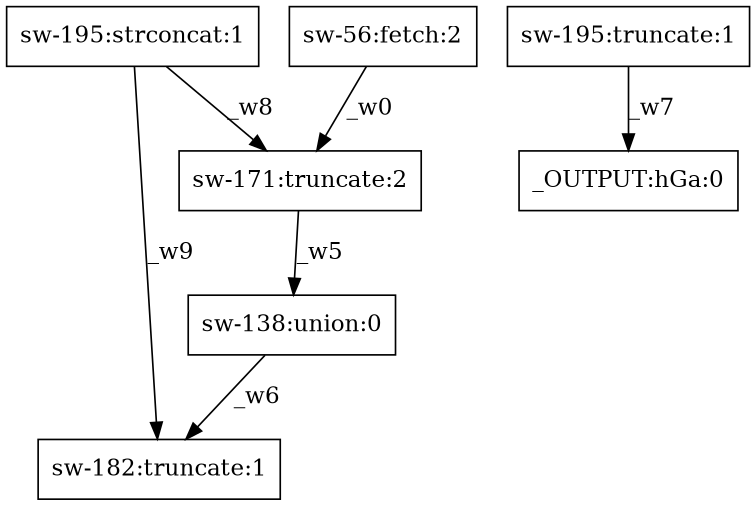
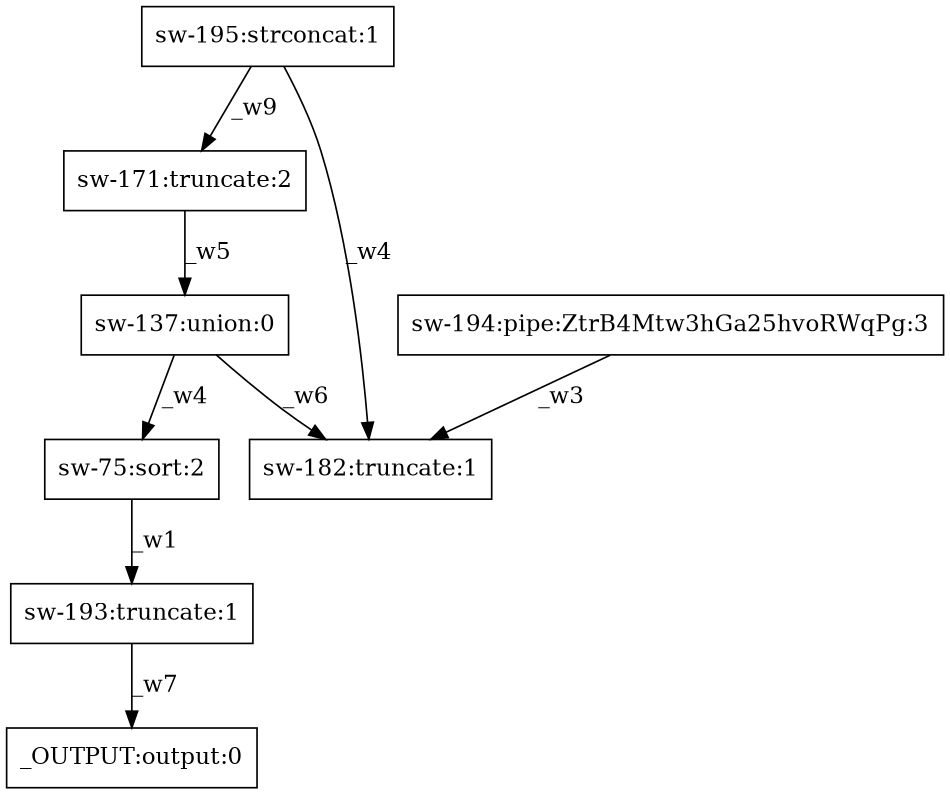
(383, 36) -> none
(629, 36) -> (132, 614)
(250, 109) -> (255, 109)
(629, 181) -> (132, 758)
(171, 253) -> (369, 253)
(292, 325) -> (185, 325)
none -> (671, 325)
none -> (132, 469)
